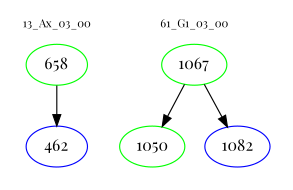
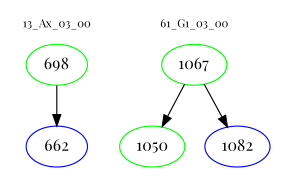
(57, 65) -> (57, 65)
(57, 147) -> (57, 147)
